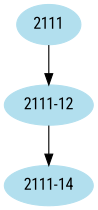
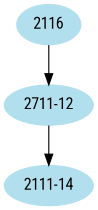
(49, 25) -> (49, 25)
(49, 105) -> (49, 105)
